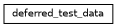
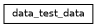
(58, 14) -> (48, 14)
